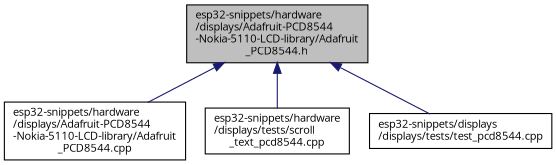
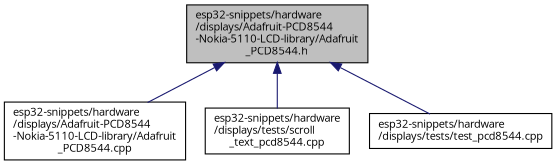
(461, 131) -> (461, 131)
